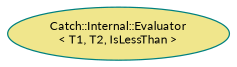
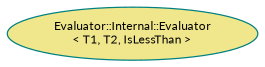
(119, 34) -> (133, 34)
